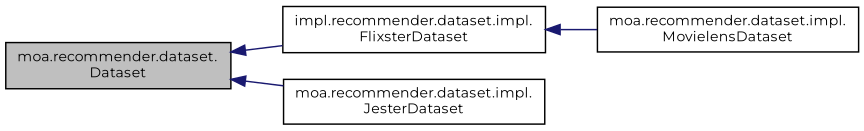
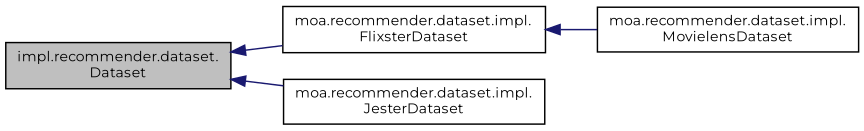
(414, 30) -> (414, 30)
(118, 66) -> (118, 66)
